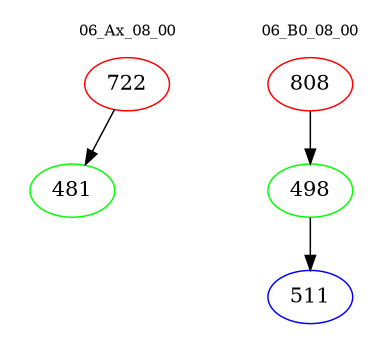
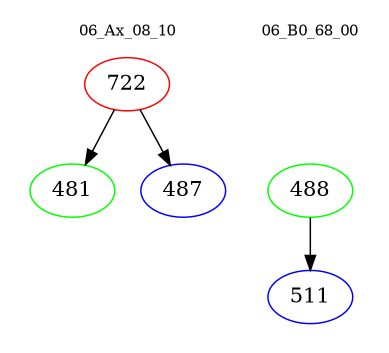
(128, 32) -> (128, 32)
(310, 32) -> (310, 32)
(310, 84) -> none
none -> (183, 191)
(310, 191) -> (310, 191)
